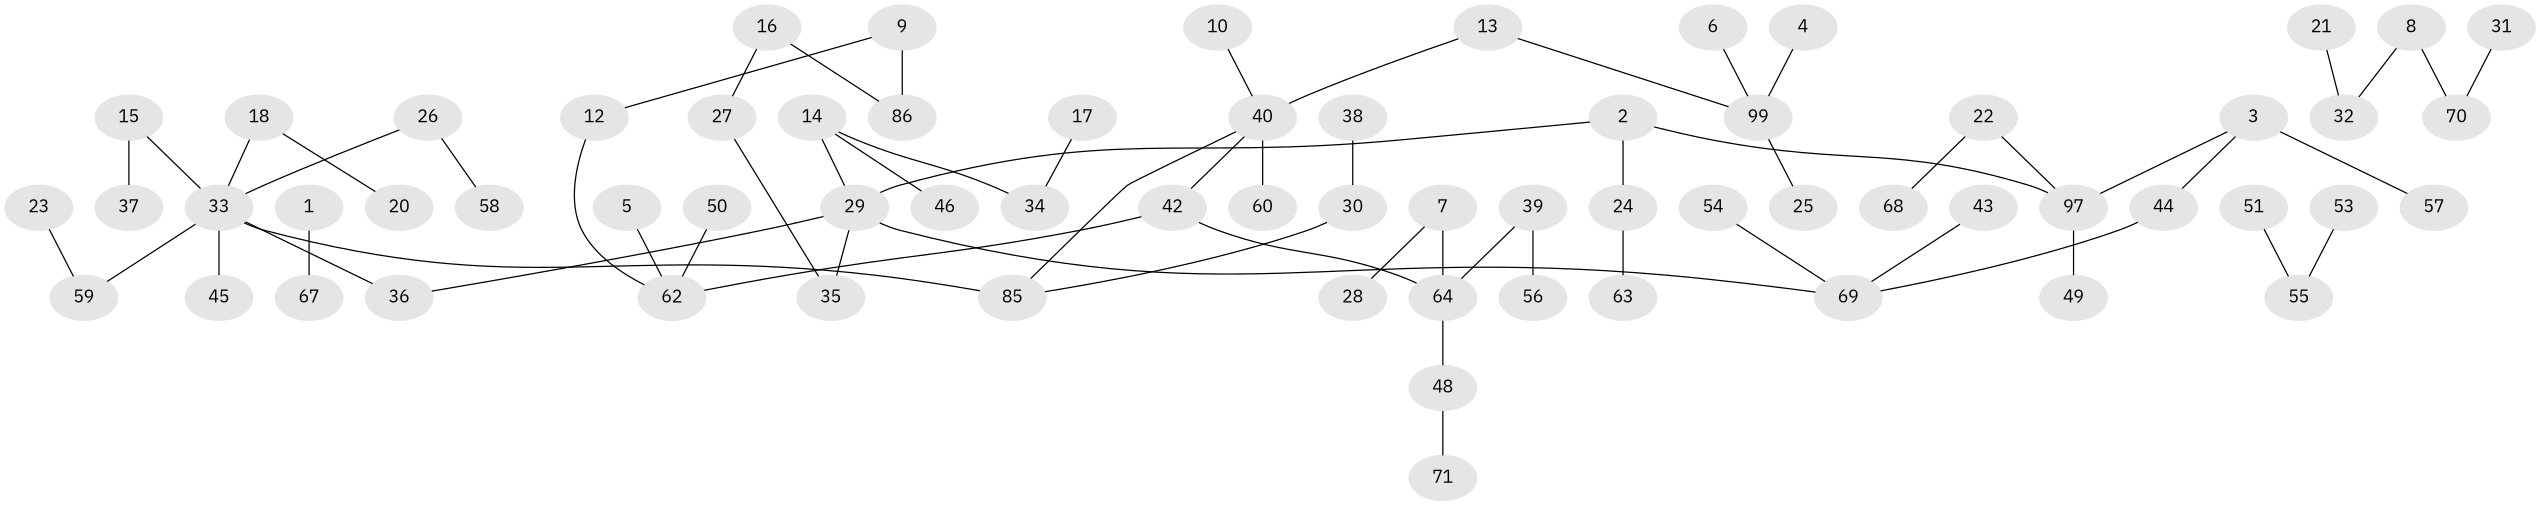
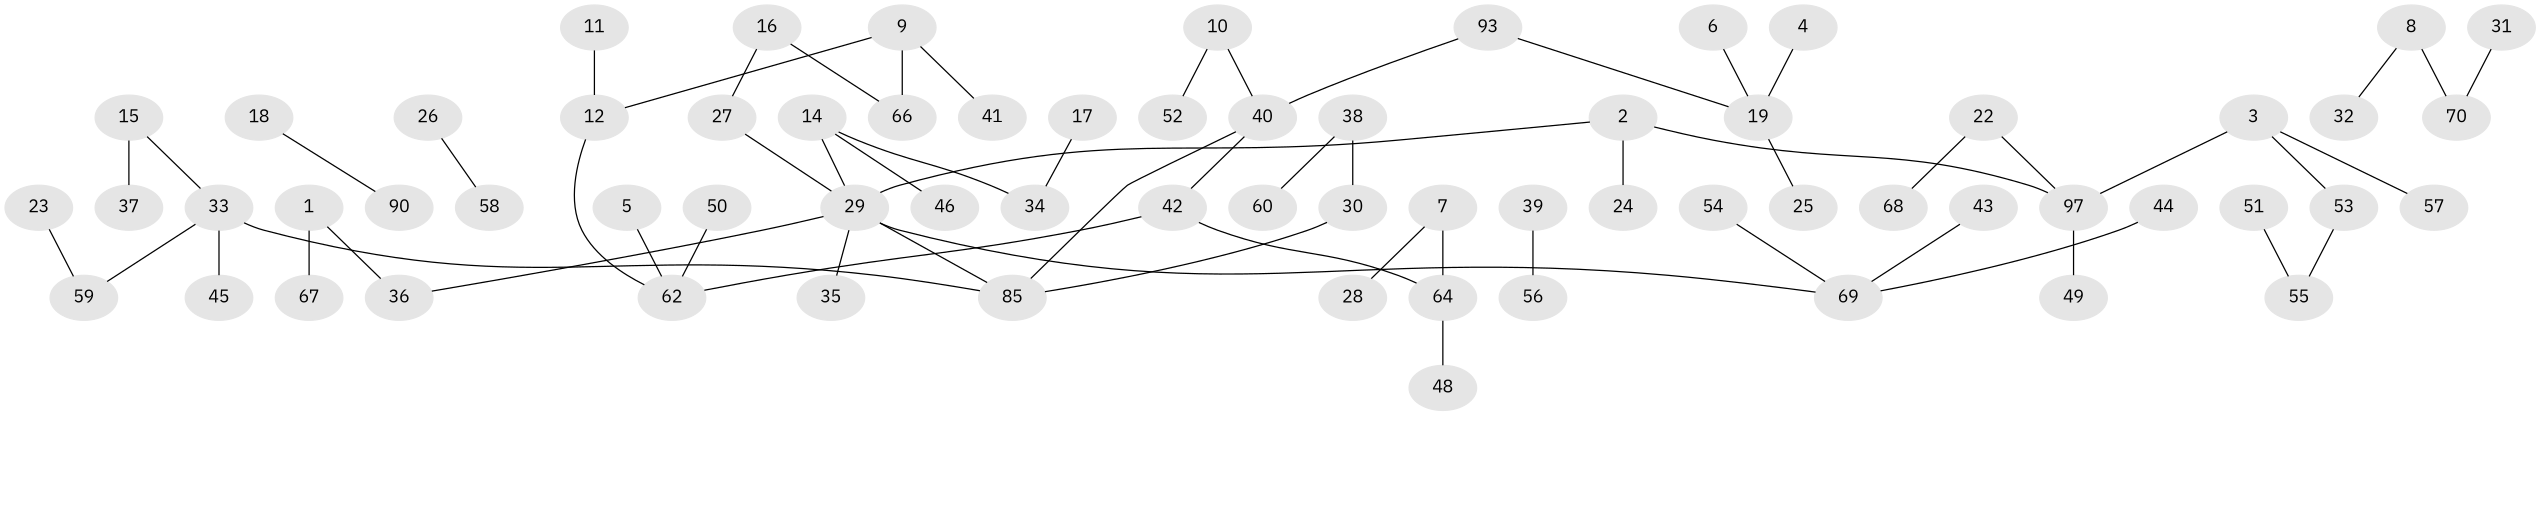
none -> (594, 28)
(1488, 28) -> (1488, 28)
(2321, 28) -> none
(902, 118) -> (902, 118)
none -> (992, 118)
none -> (1173, 118)
(1758, 118) -> (1758, 118)
(239, 163) -> none
(1263, 163) -> (1308, 163)
(2209, 163) -> (2299, 163)
(314, 164) -> none
(399, 208) -> (399, 208)
(776, 208) -> (788, 163)
none -> (923, 247)
(300, 248) -> (362, 260)
(1488, 253) -> none
(1623, 298) -> none
(1443, 478) -> none
